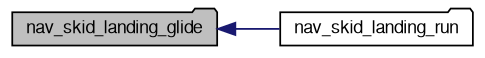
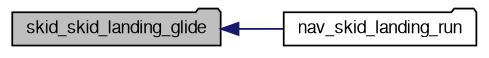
(115, 29) -> (116, 29)
